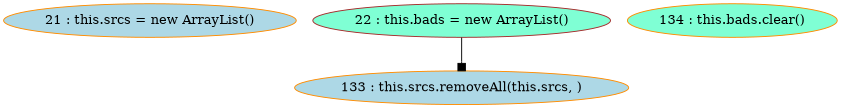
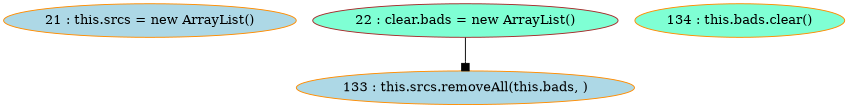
(462, 21) -> (465, 21)
(462, 88) -> (465, 88)
